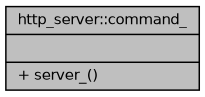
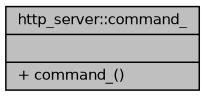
(58, 75) -> (71, 75)
